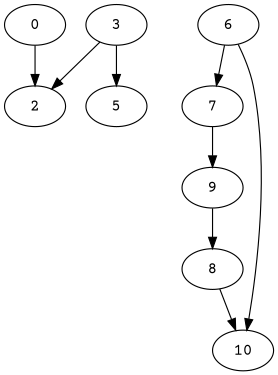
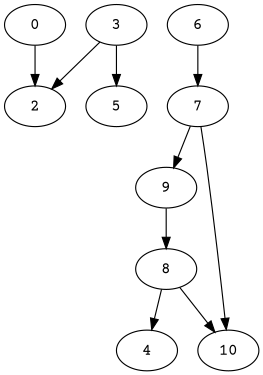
(261, 180) -> (214, 222)
none -> (147, 350)
